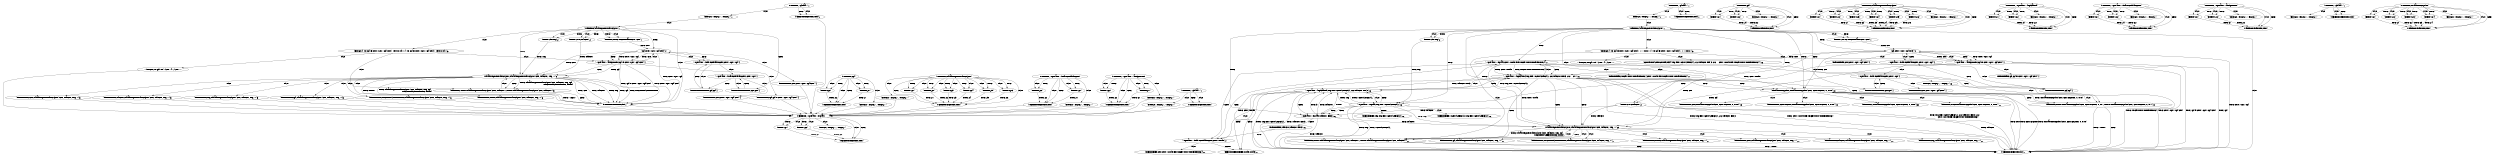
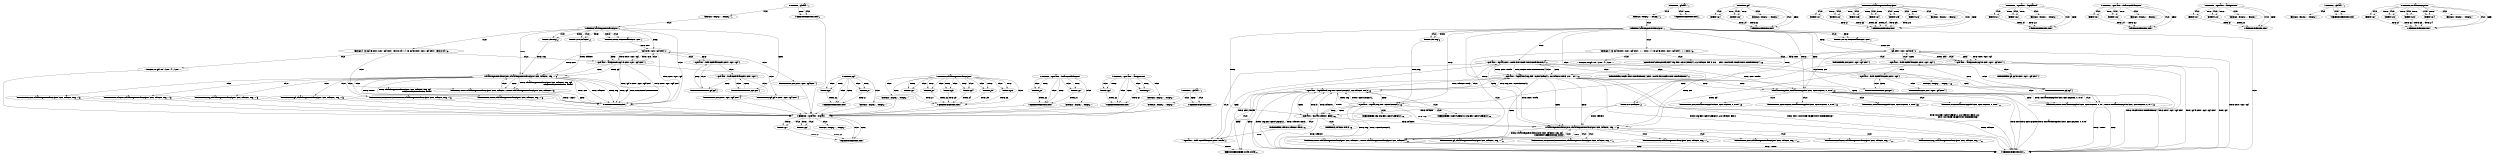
(1372, 95) -> (1409, 100)
(1227, 105) -> (1227, 105)
(1384, 110) -> (1384, 110)
(1311, 122) -> (1311, 122)
none -> (1338, 127)
(1175, 152) -> none
